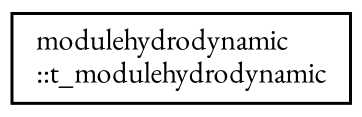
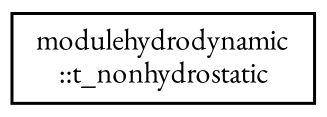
(181, 58) -> (163, 58)
